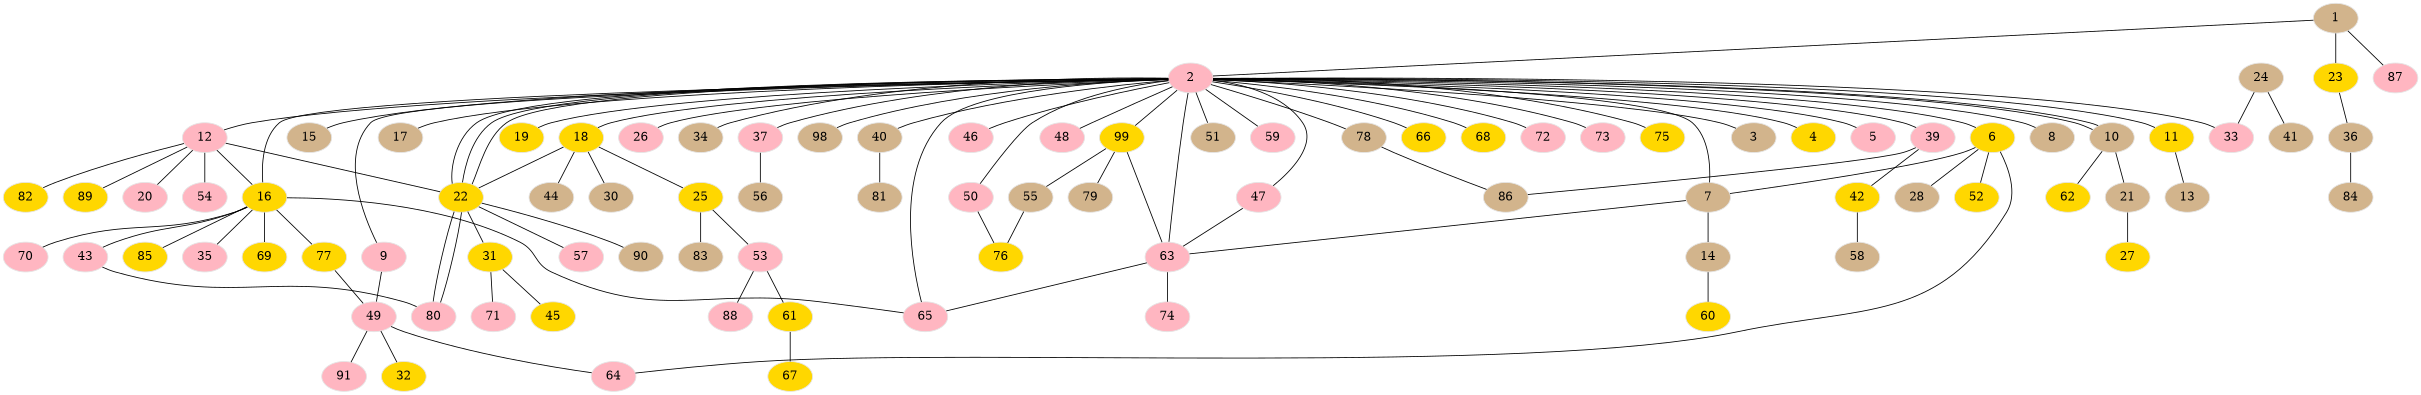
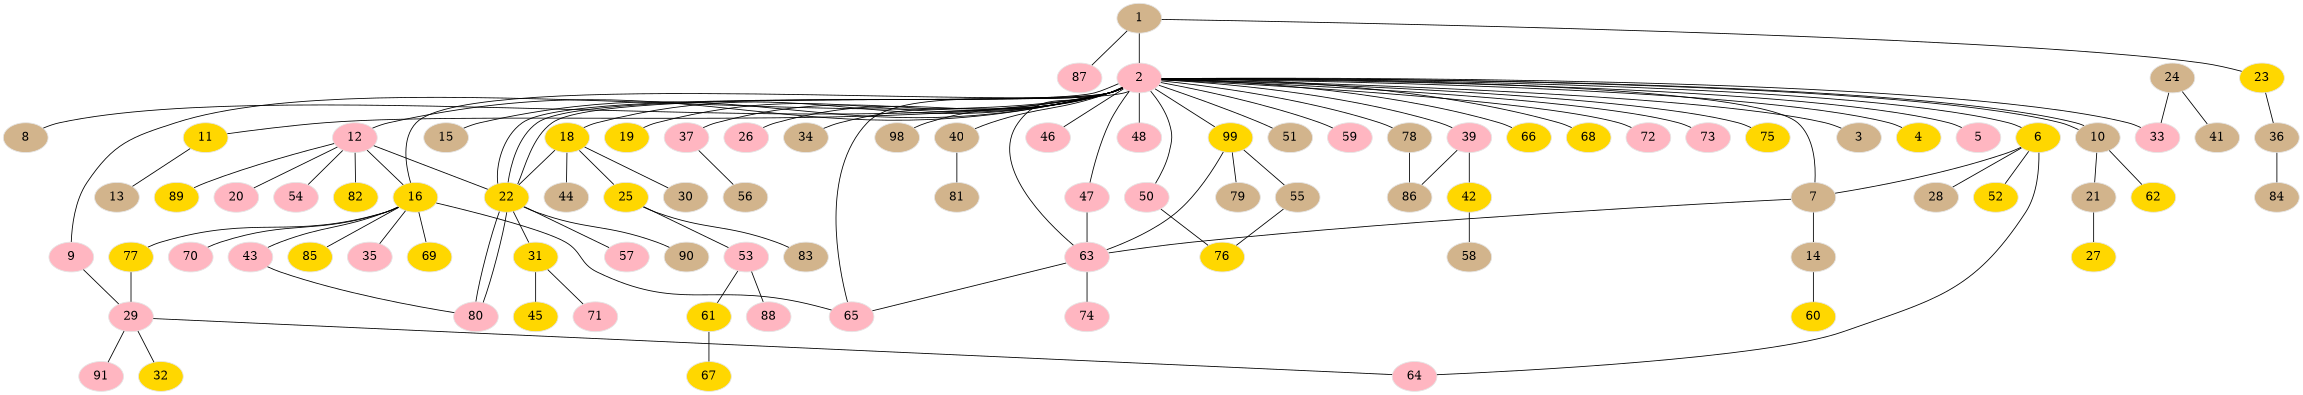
(400, 138) -> none
(374, 317) -> (131, 317)
